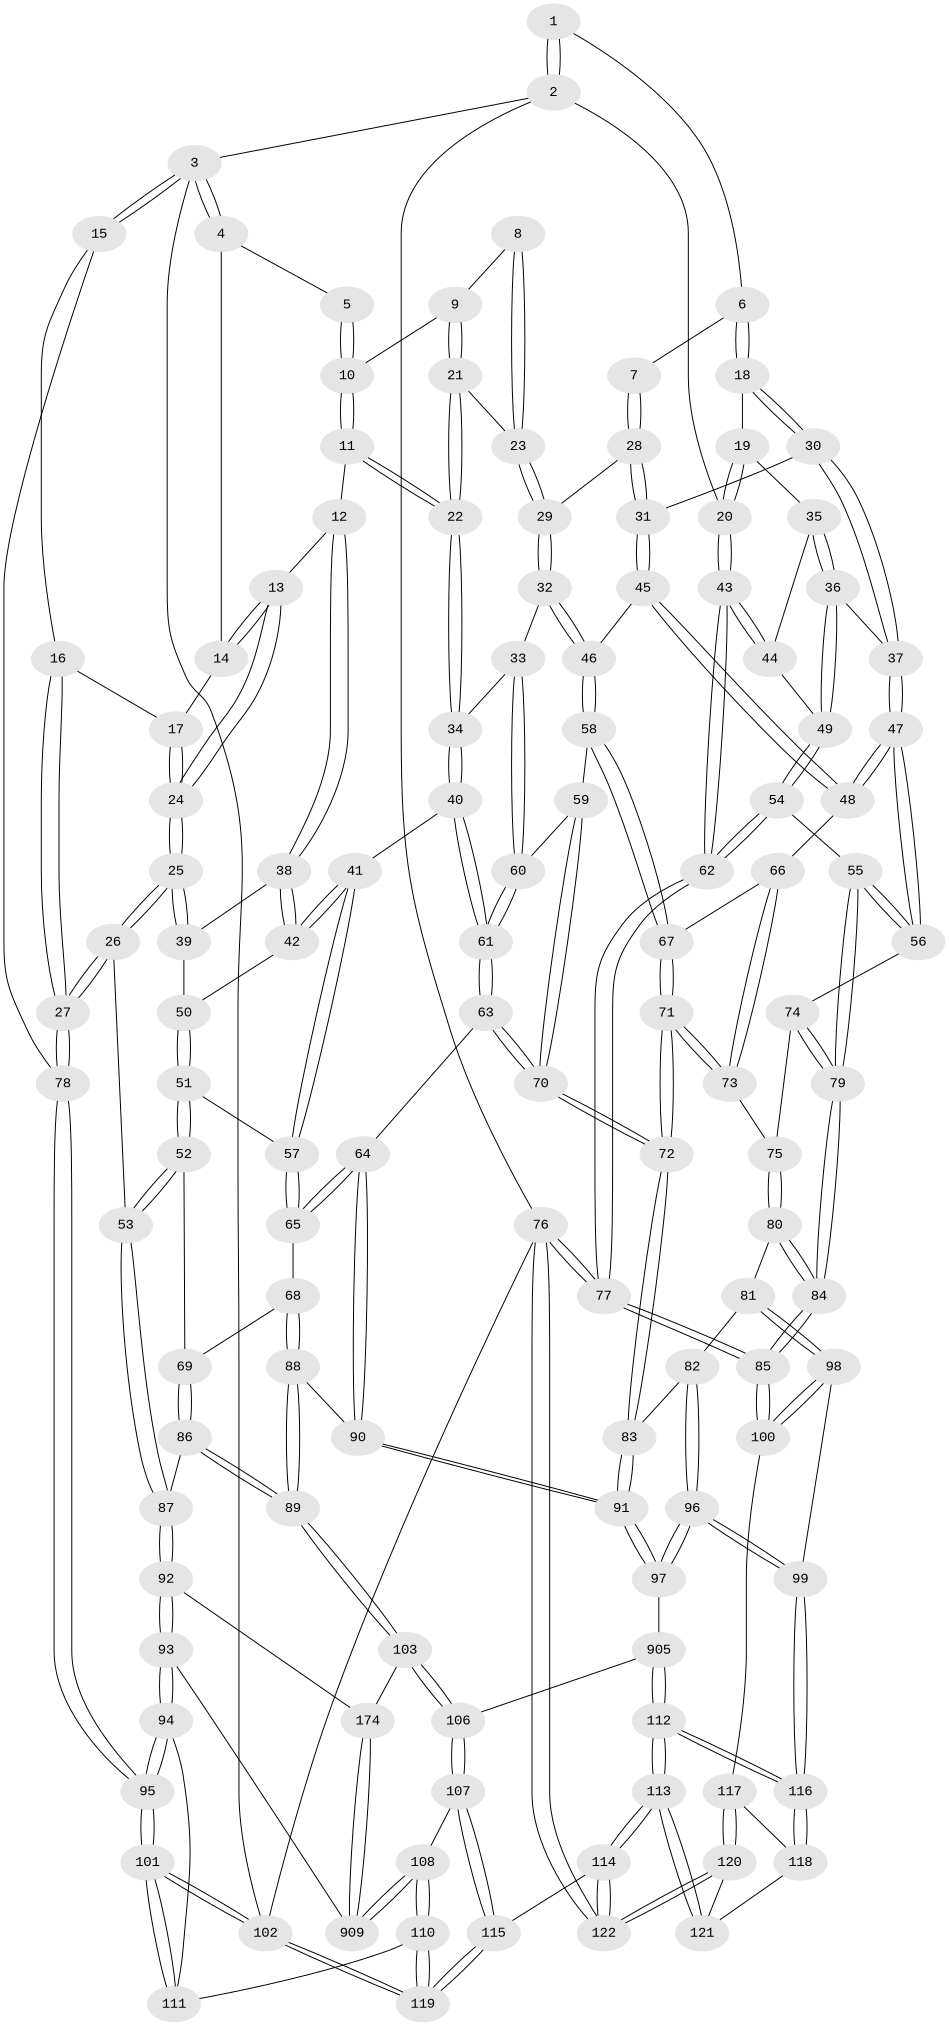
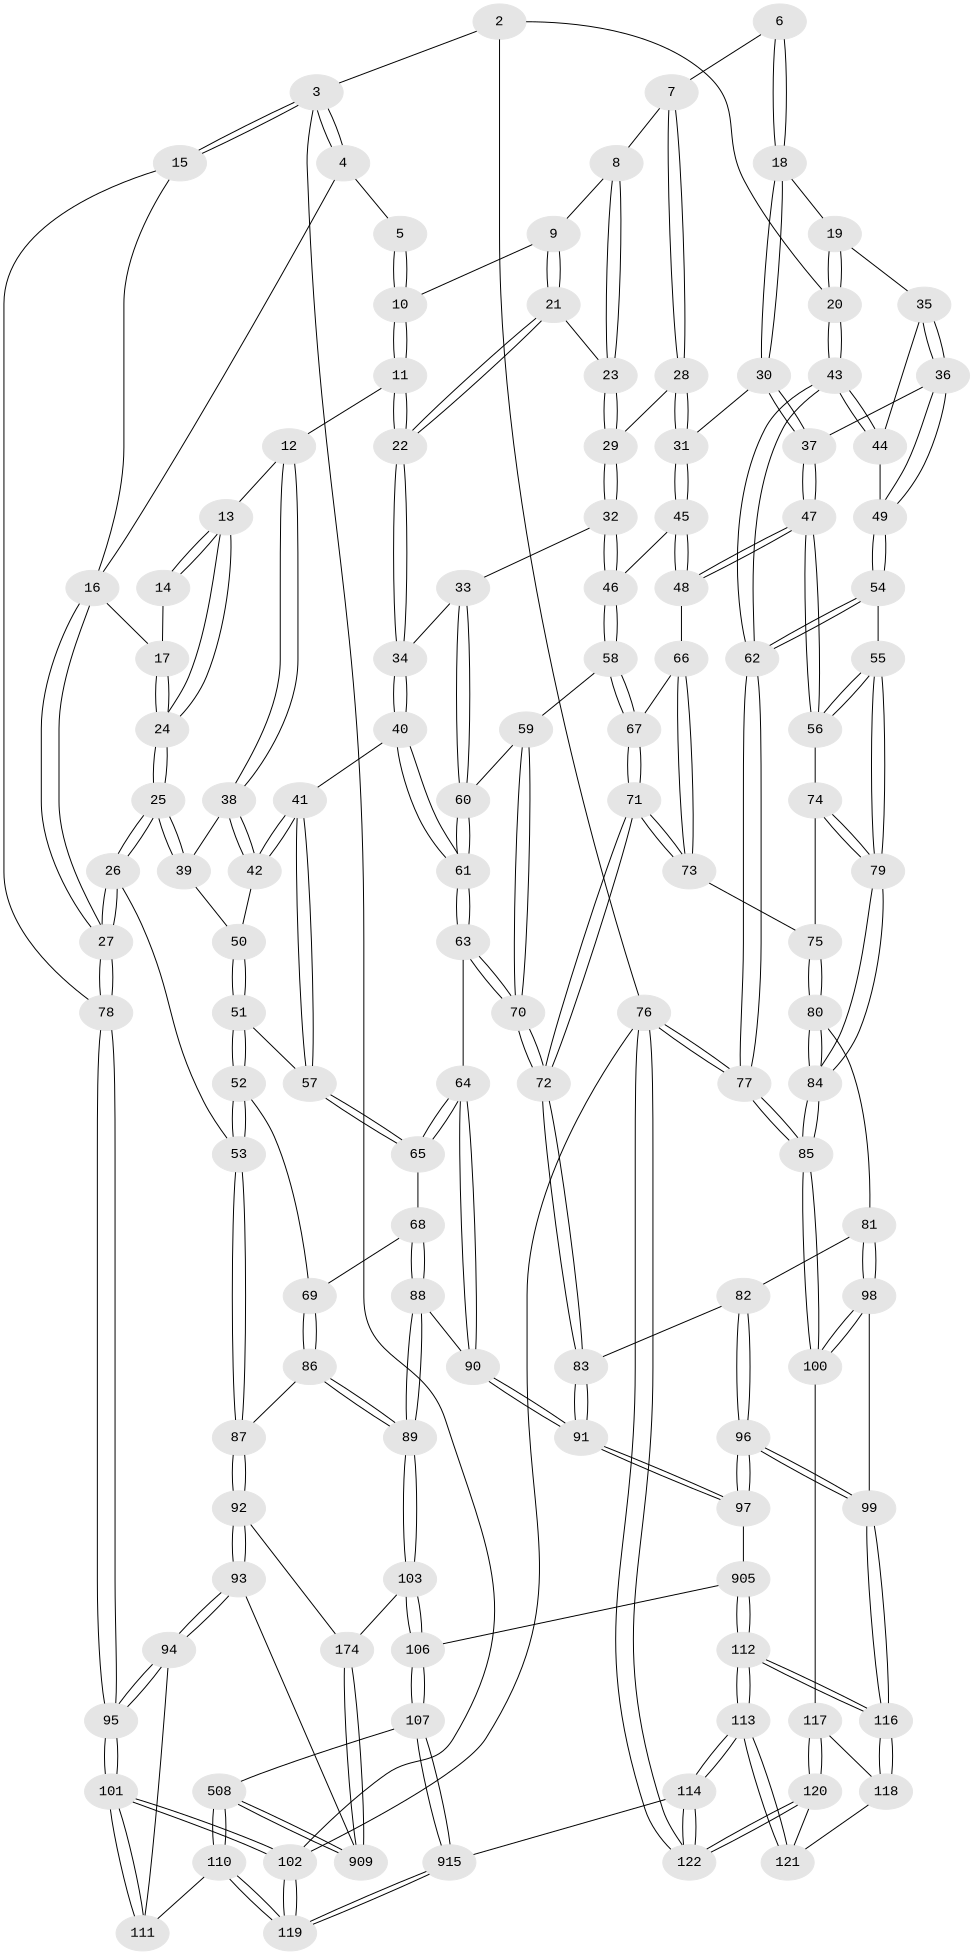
(554, 22) -> none
none -> (644, 128)
(221, 446) -> (222, 378)
(423, 1862) -> (219, 1792)
(494, 1933) -> (449, 1862)
